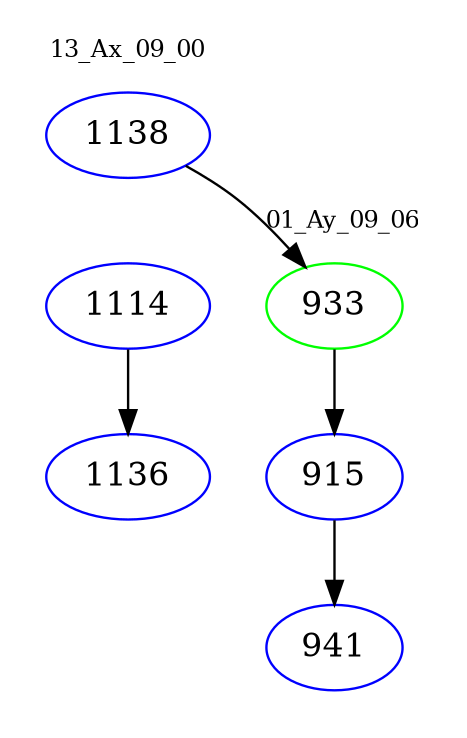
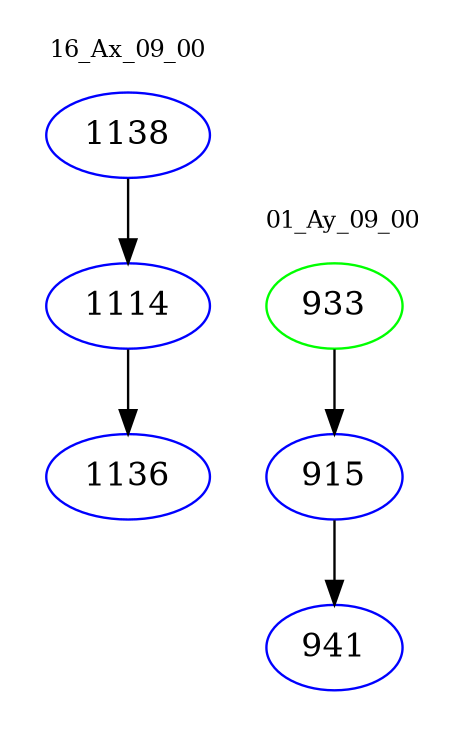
(128, 51) -> (128, 51)
(262, 221) -> (128, 209)
(343, 222) -> (343, 222)
